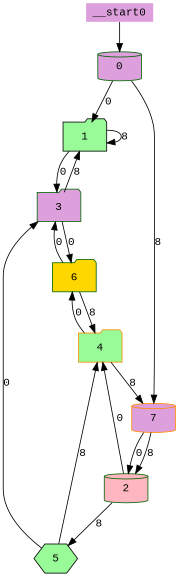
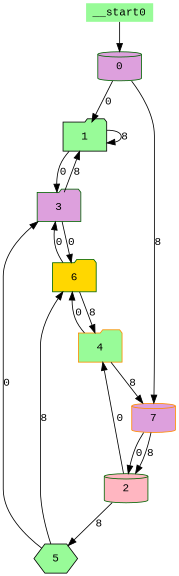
(120, 13) -> (120, 13)
(77, 457) -> (40, 420)
